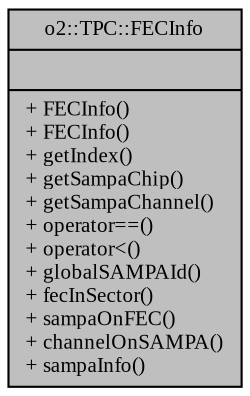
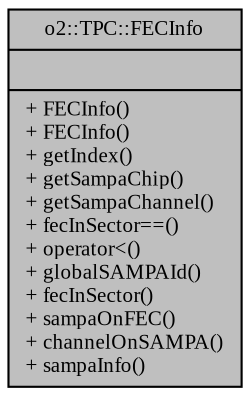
(90, 226) -> (103, 226)
